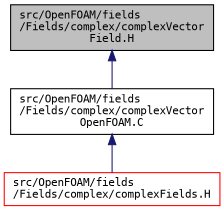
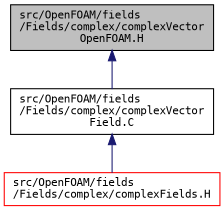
(112, 28) -> (112, 28)
(112, 112) -> (112, 112)
